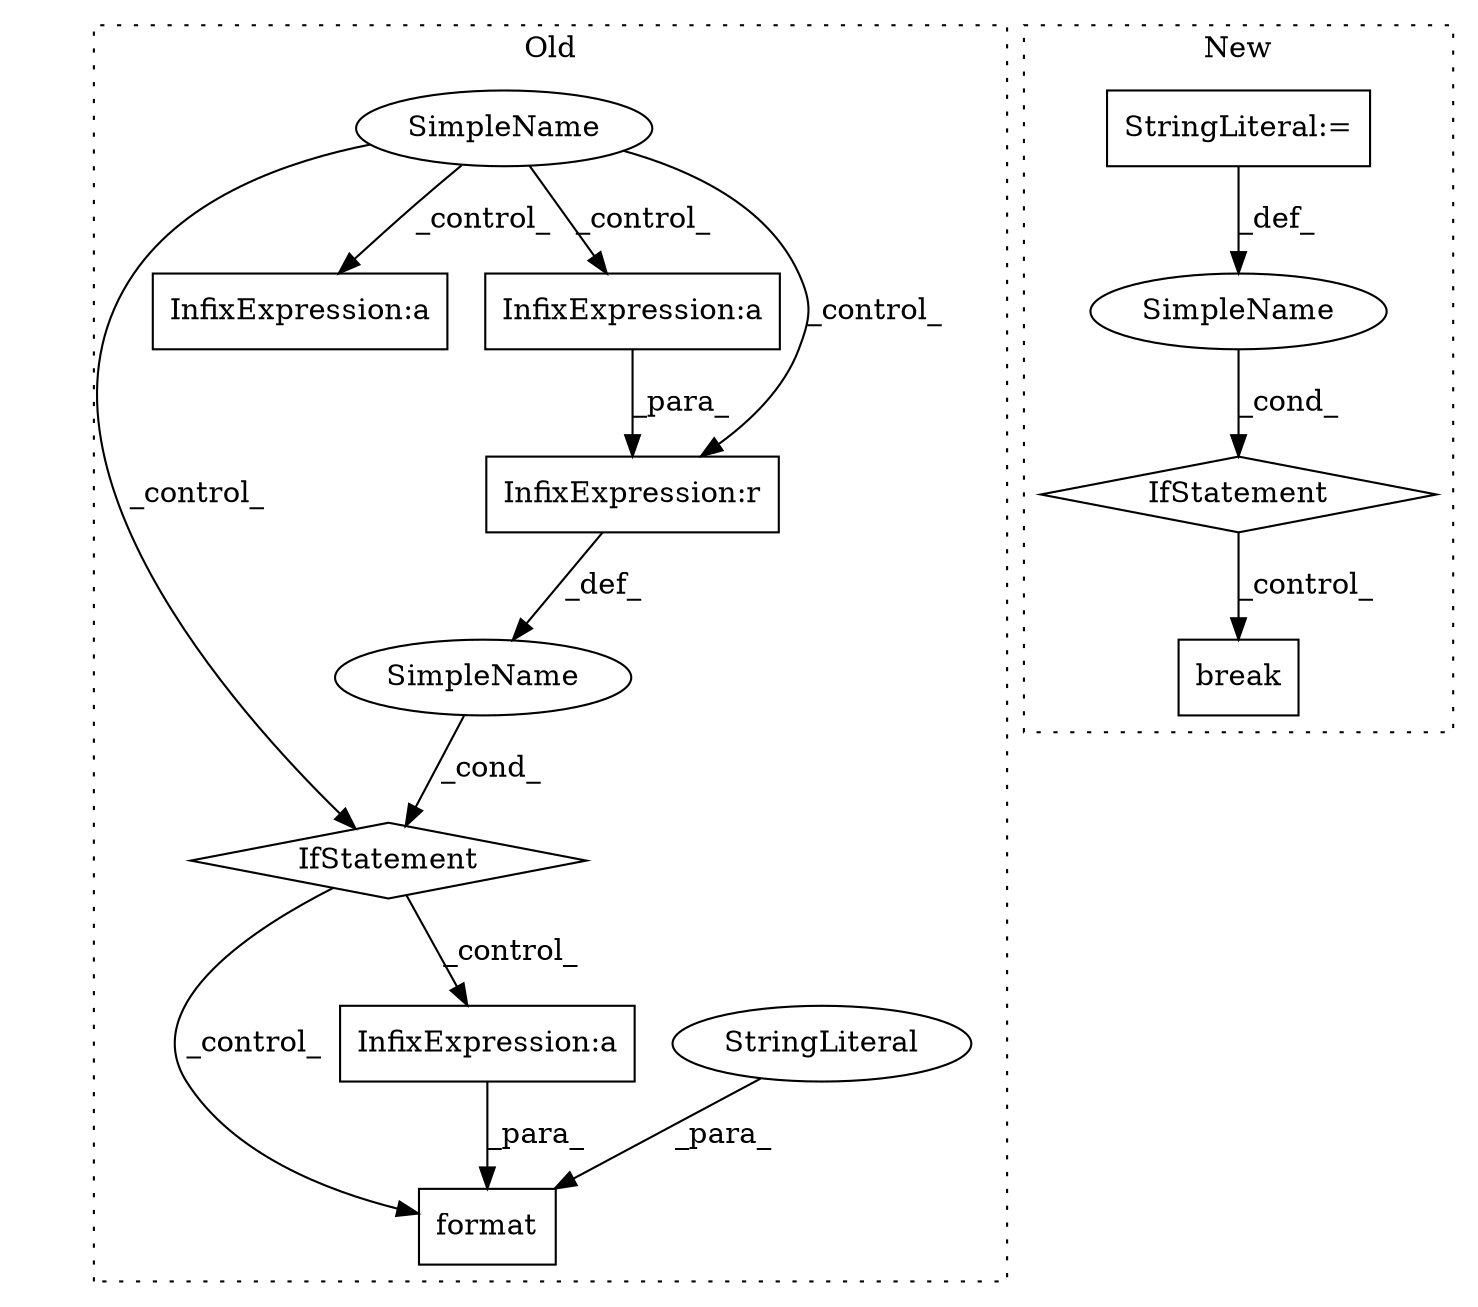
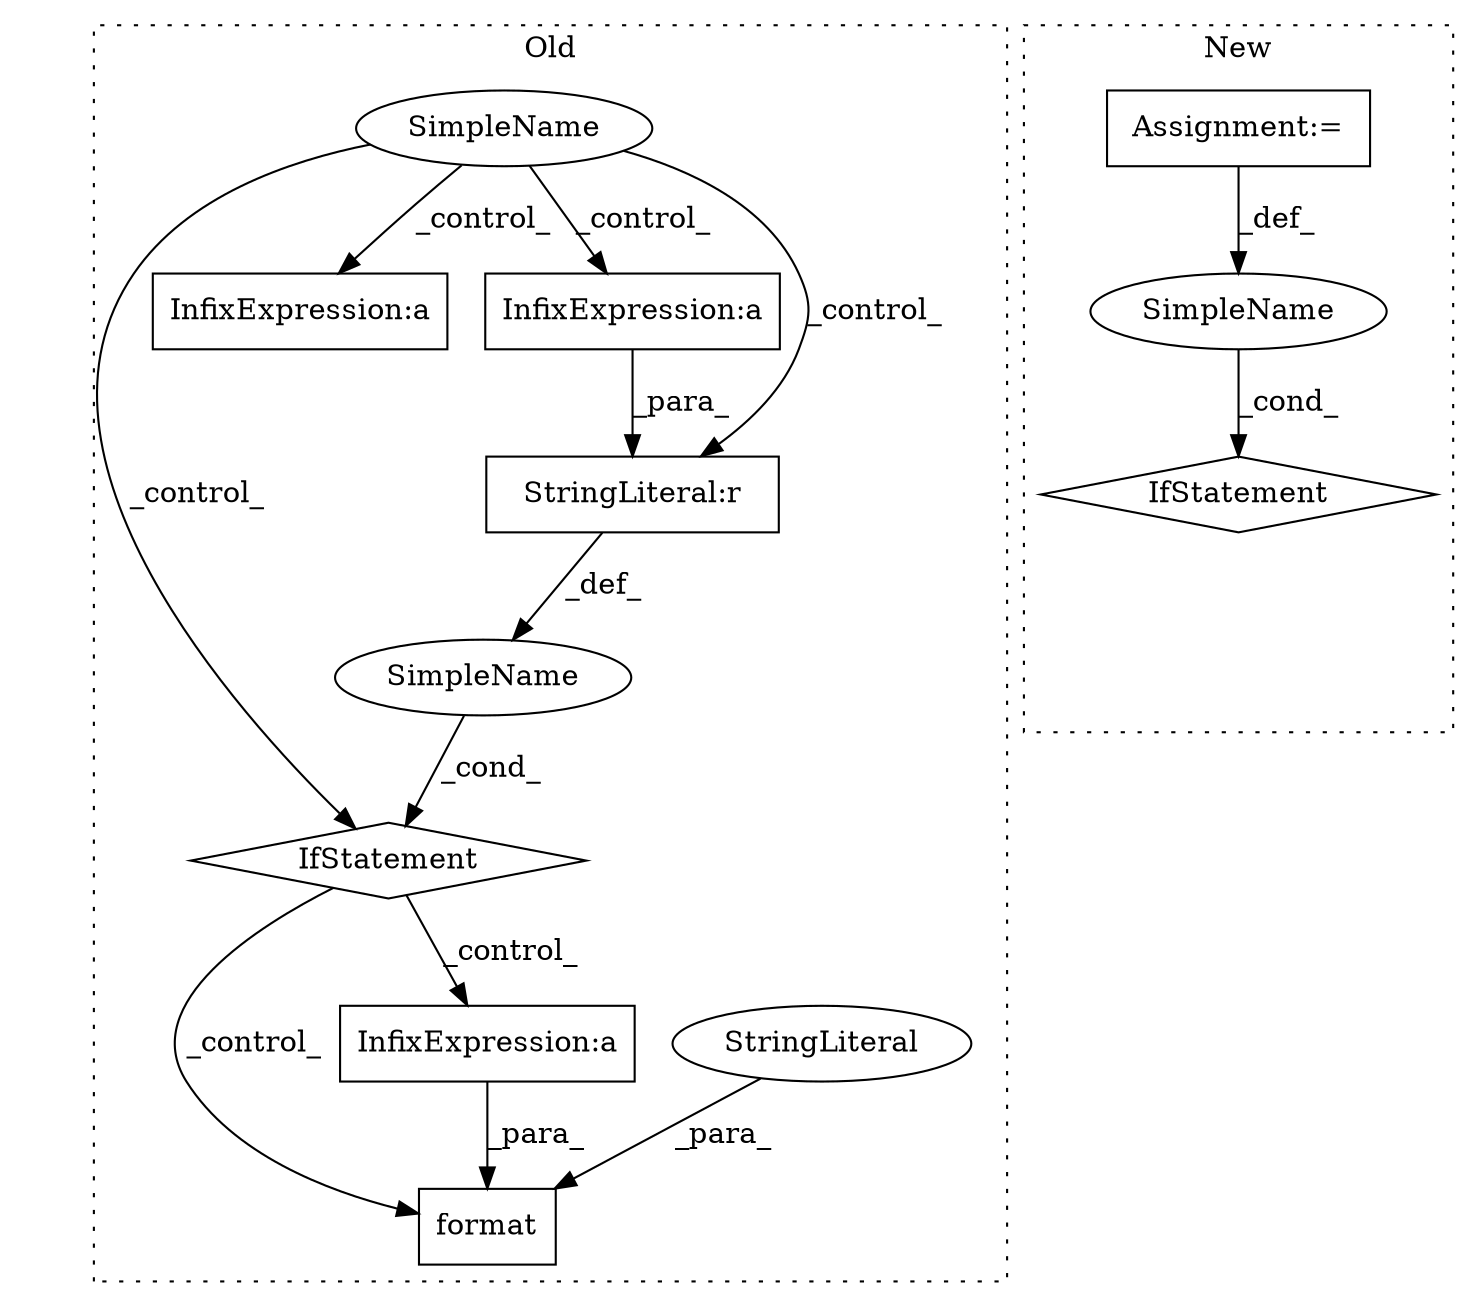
(1239, 128) -> (1239, 128)
(633, 494) -> (633, 494)
(1239, 678) -> none
